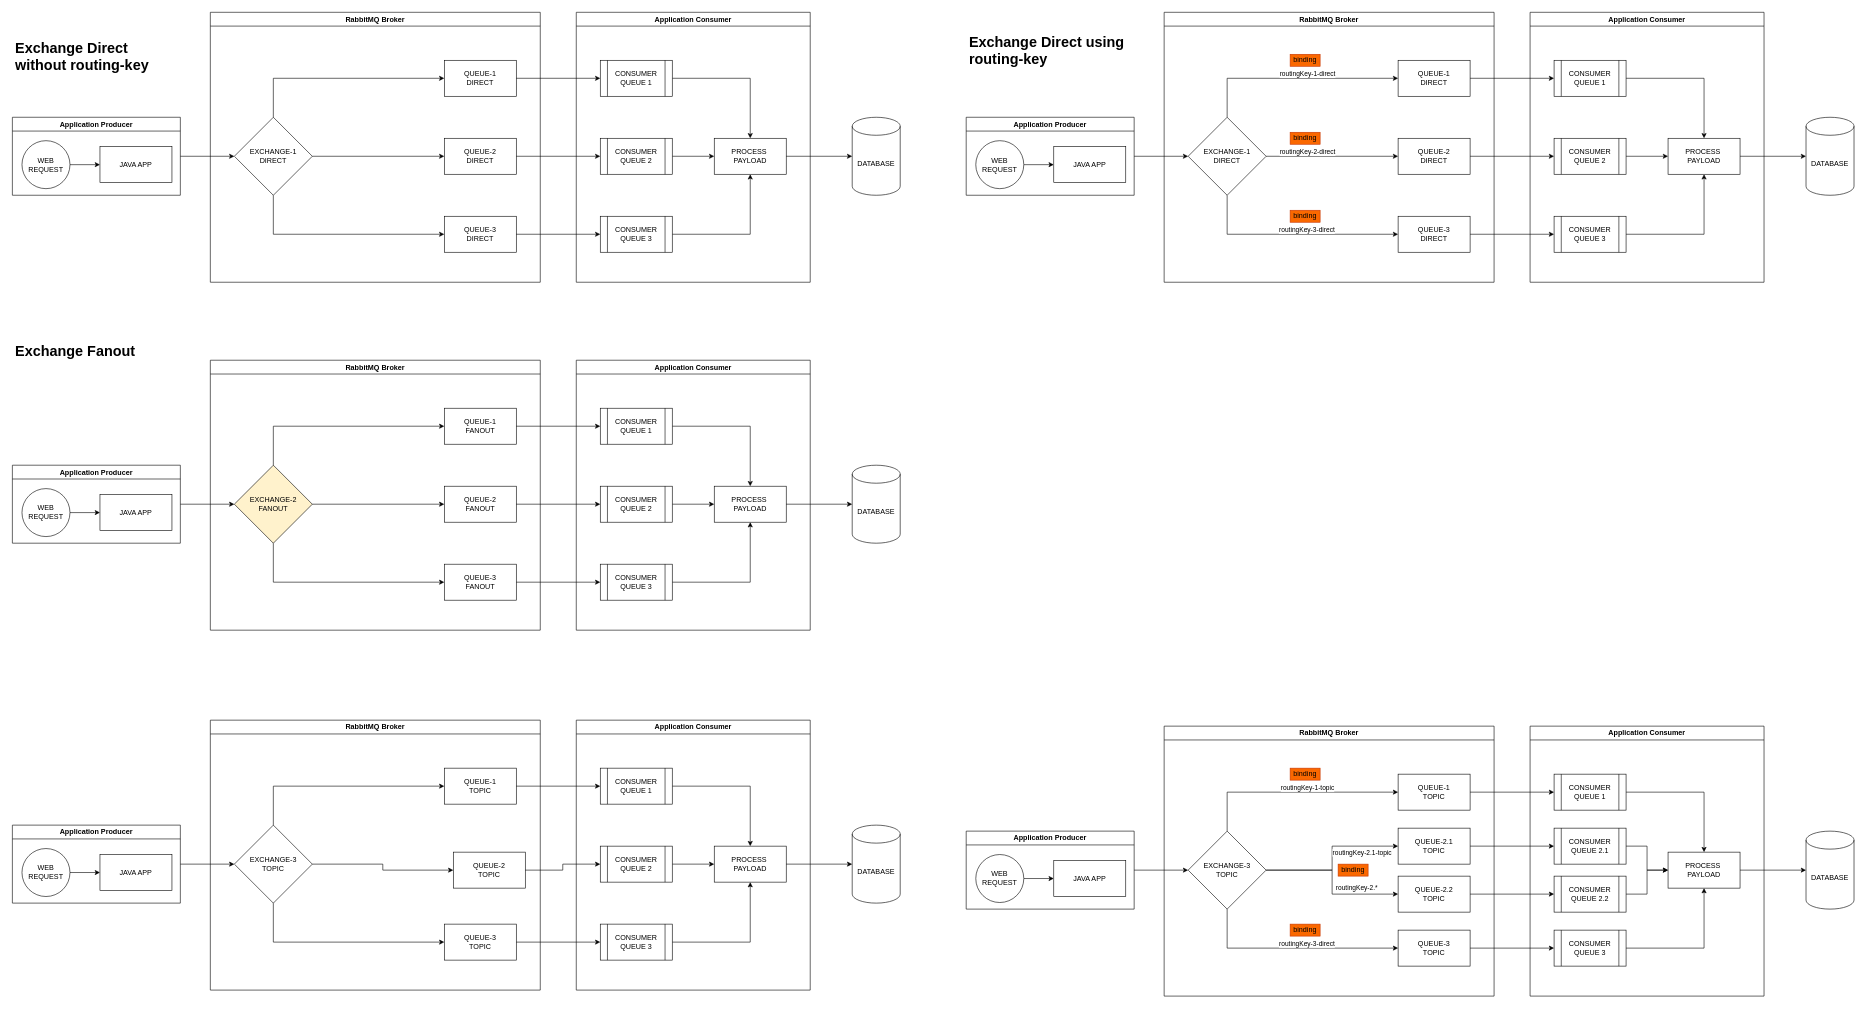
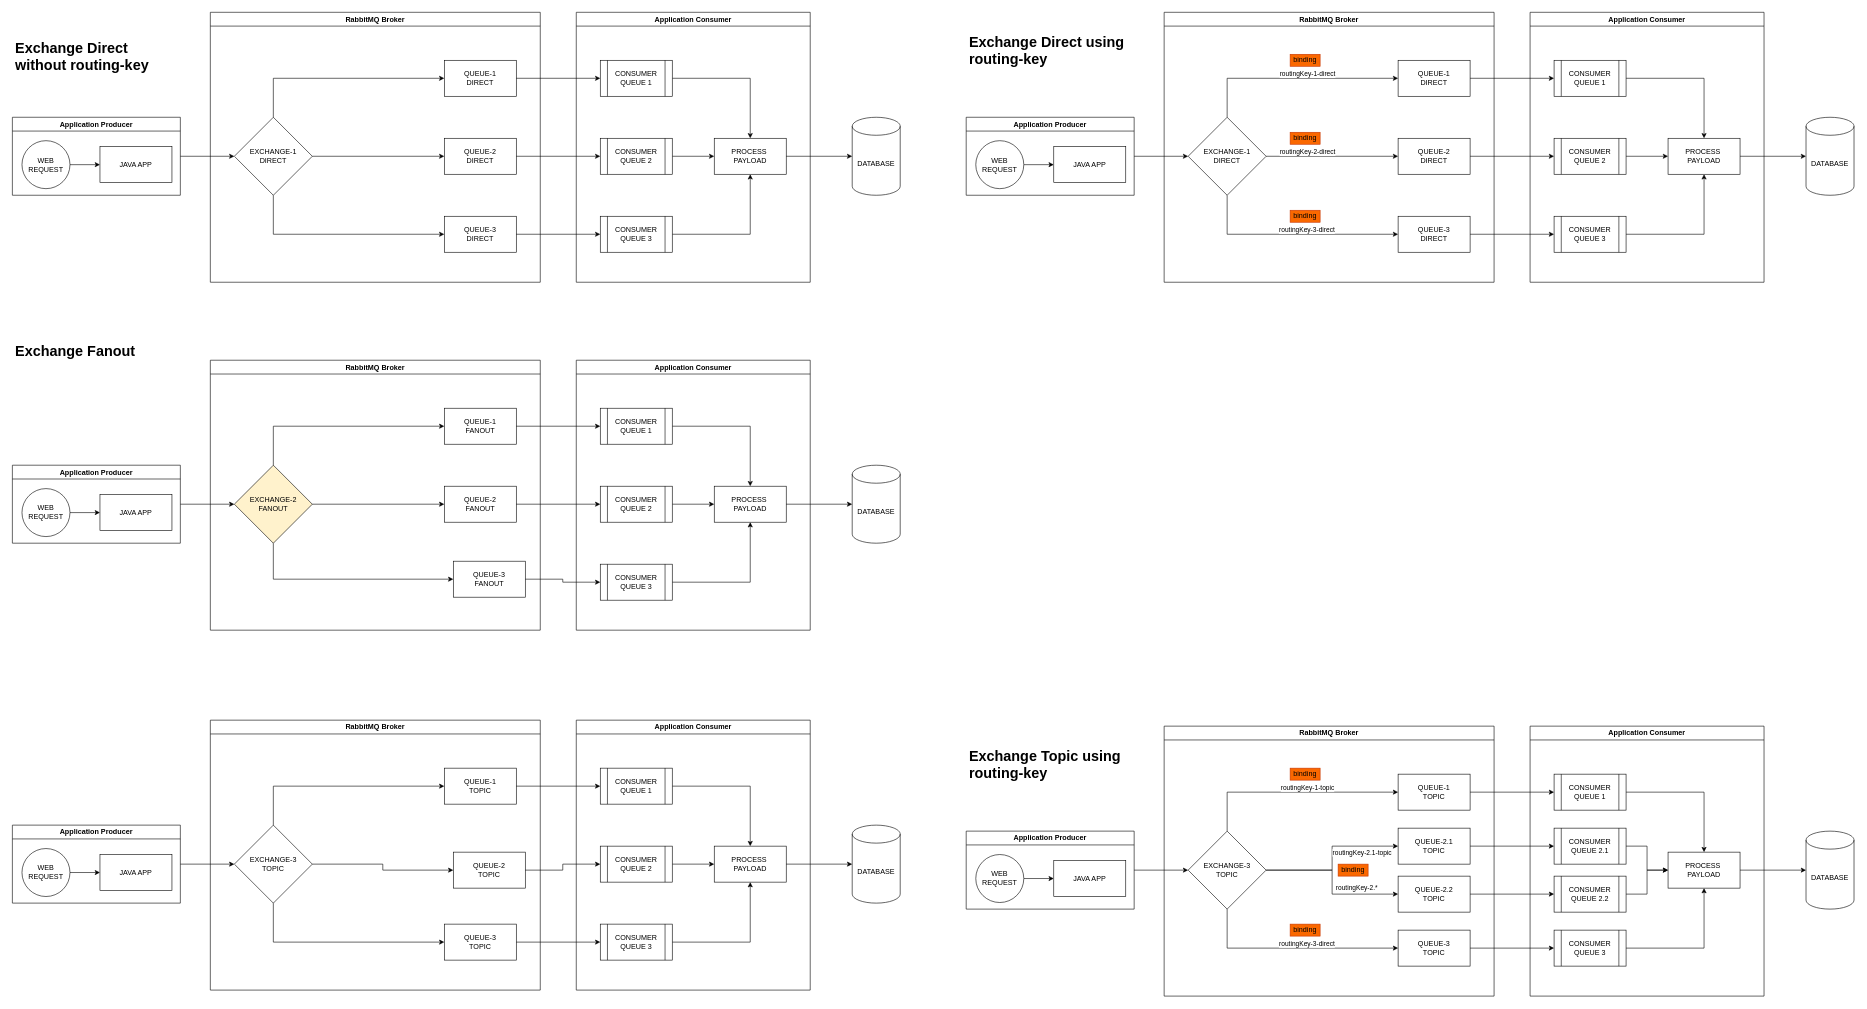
(480, 582) -> (489, 579)
none -> (1050, 768)
